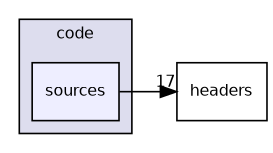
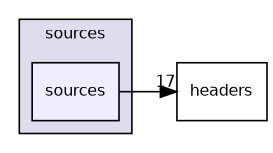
(76, 35) -> (76, 35)
